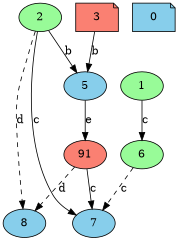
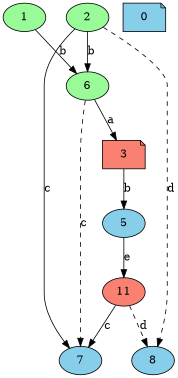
(61, 48) -> (88, 48)
none -> (104, 116)
(145, 120) -> (63, 52)
(85, 155) -> (124, 292)
